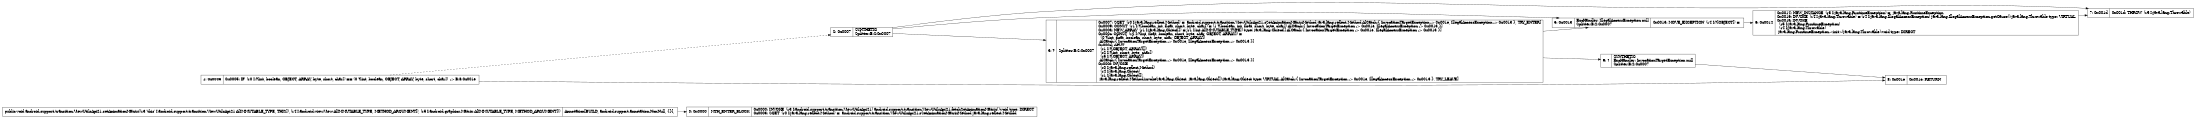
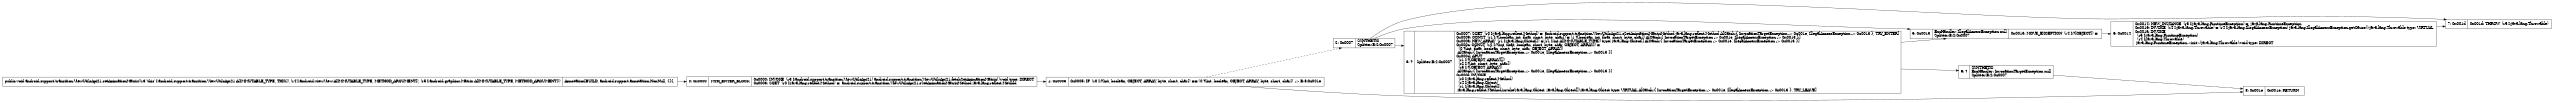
none -> (1040, 82)
